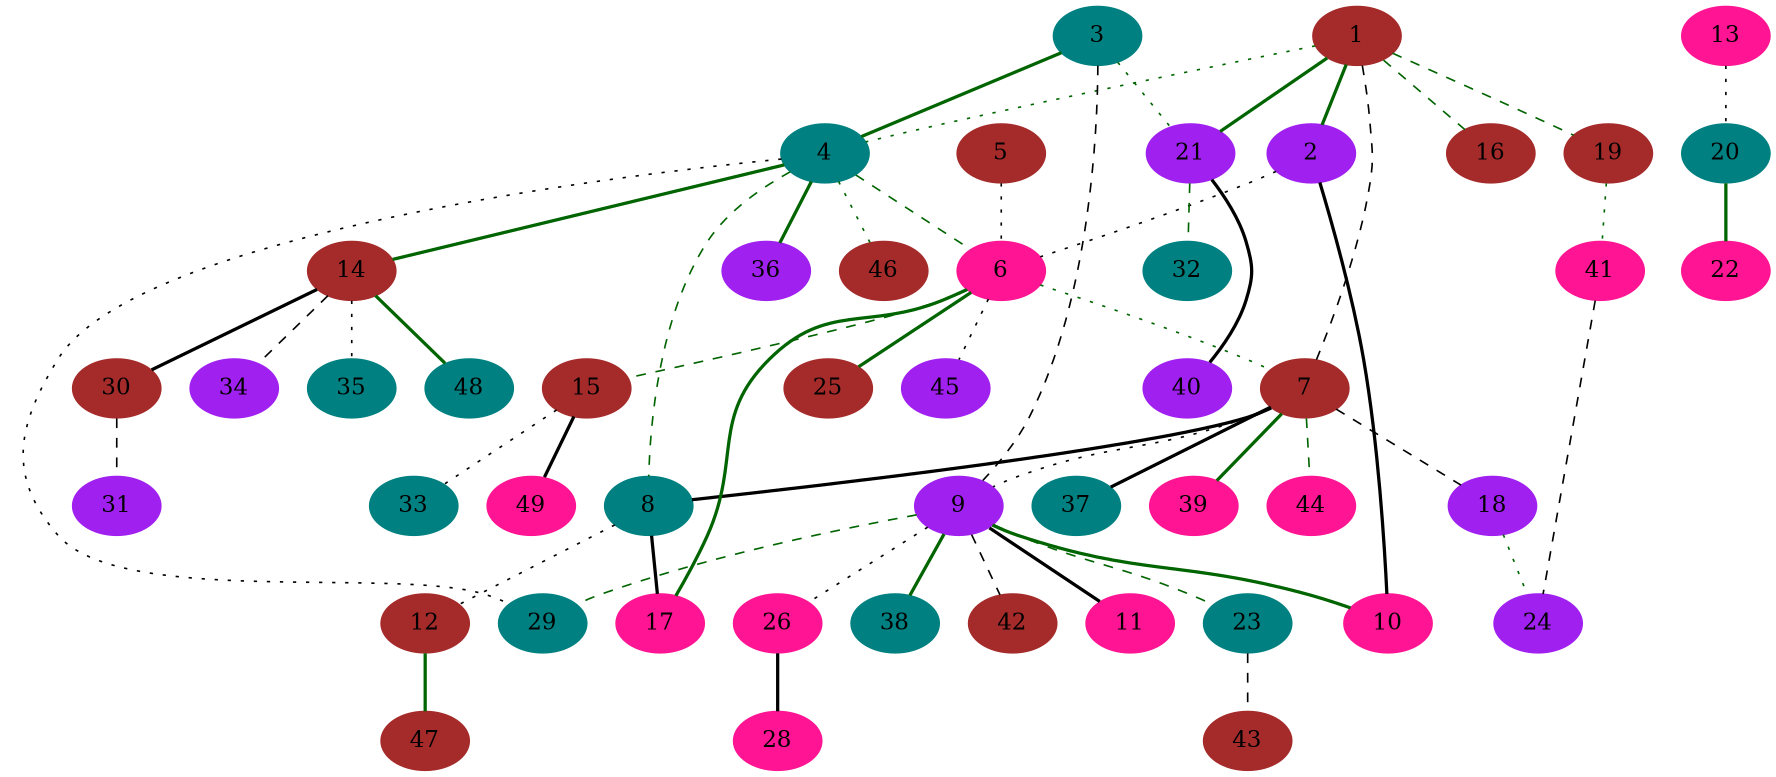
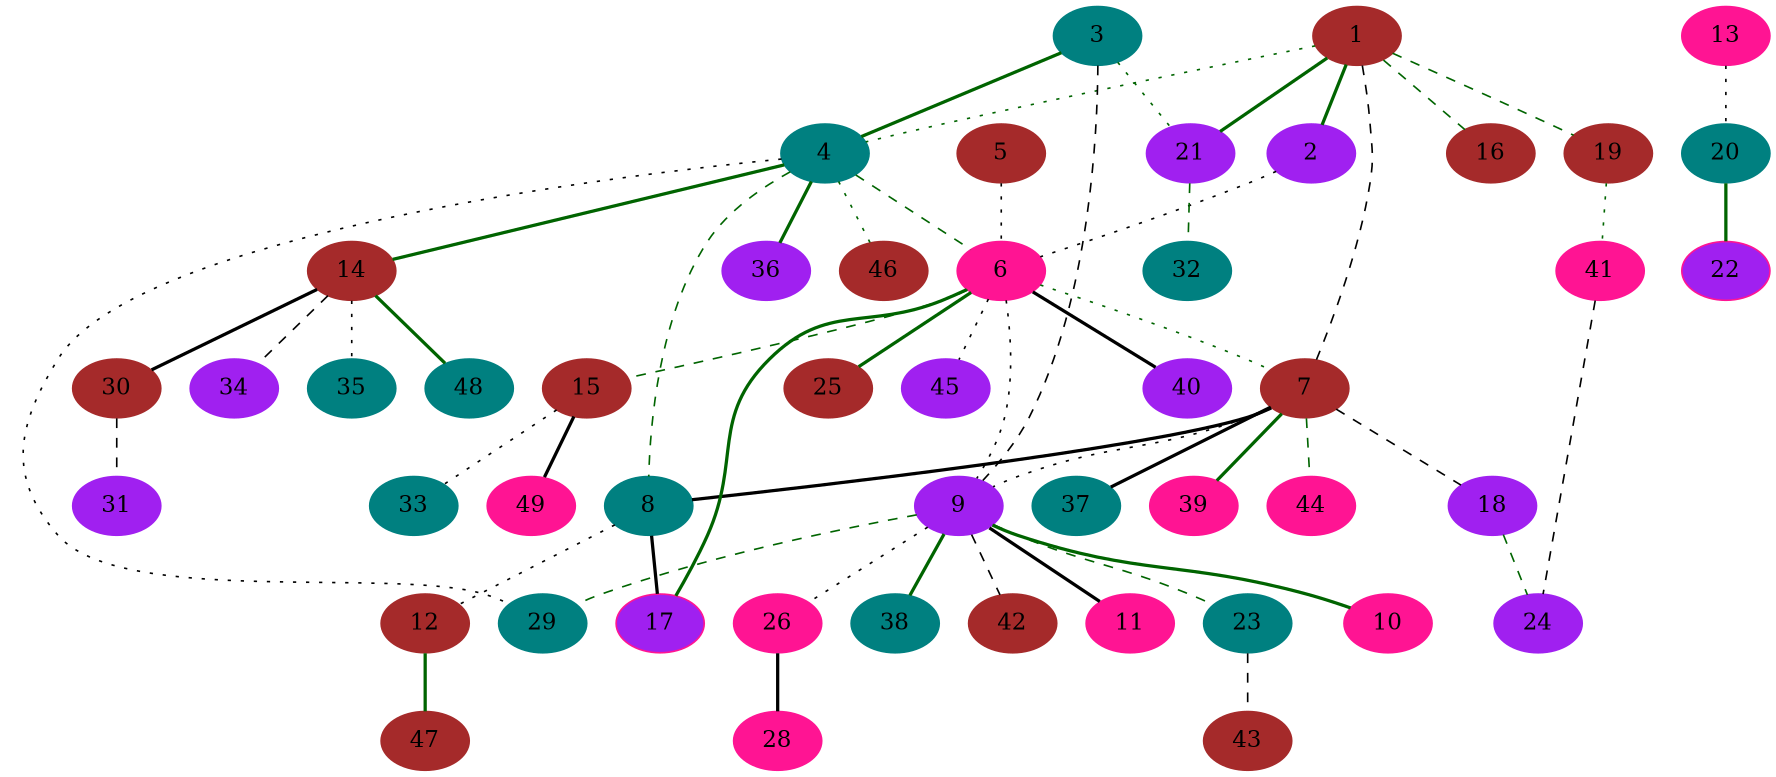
(1726, 271) -> (1726, 271)
(1252, 272) -> (1094, 330)
(1368, 386) -> none
none -> (1009, 393)
(1515, 565) -> (1515, 565)
(660, 623) -> (660, 623)
